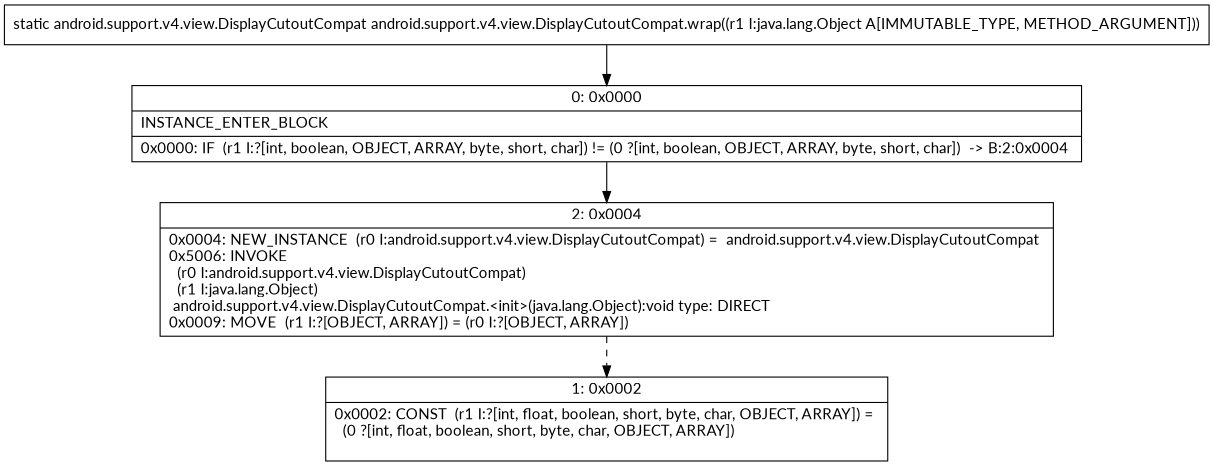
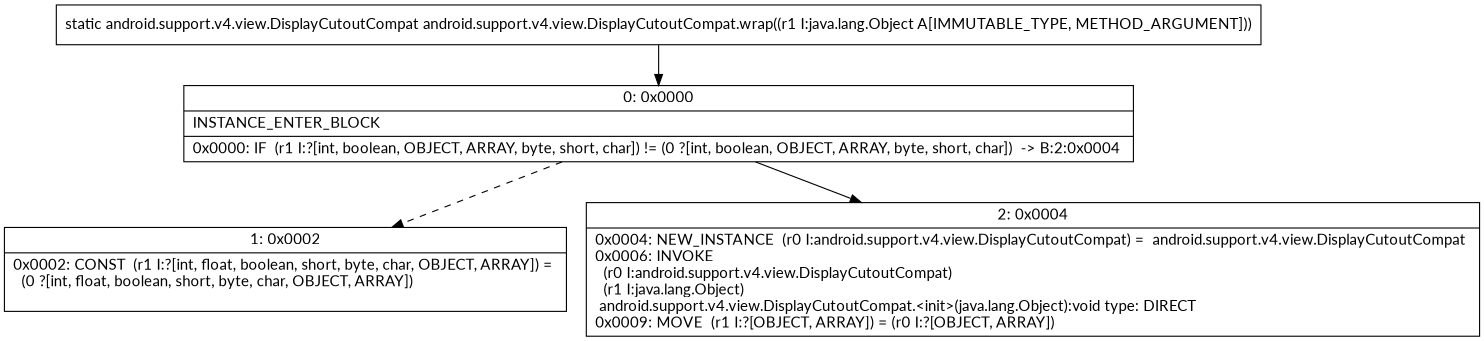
(232, 257) -> (659, 257)
(607, 351) -> (482, 193)
